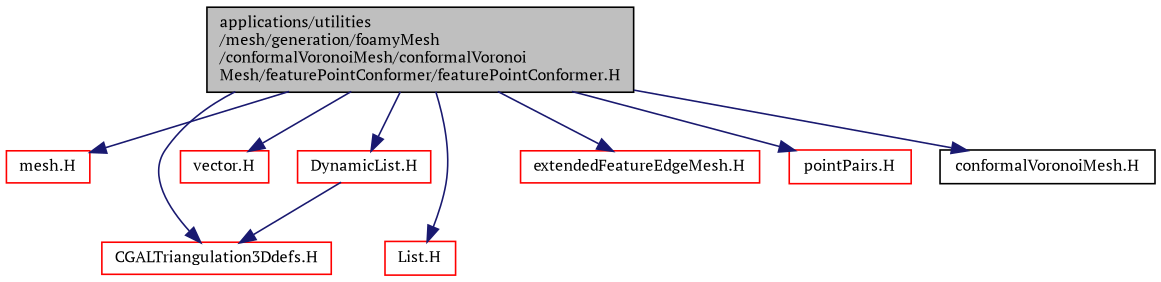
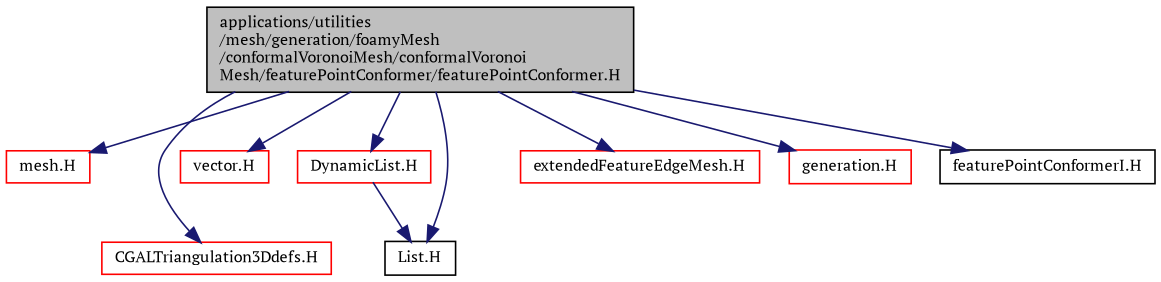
(850, 167) -> (850, 167)
(1048, 167) -> (1048, 167)
(297, 208) -> (388, 205)
(420, 258) -> (420, 258)
